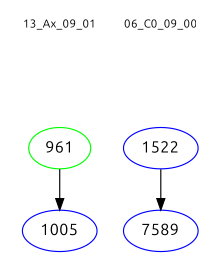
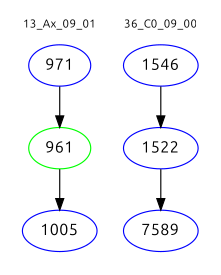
(161, 25) -> (161, 25)
none -> (60, 65)
none -> (161, 65)
